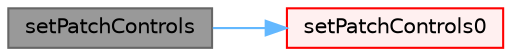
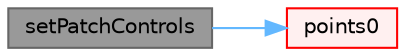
(395, 28) -> (342, 28)
